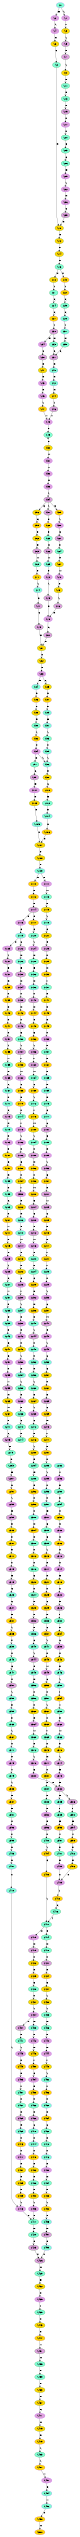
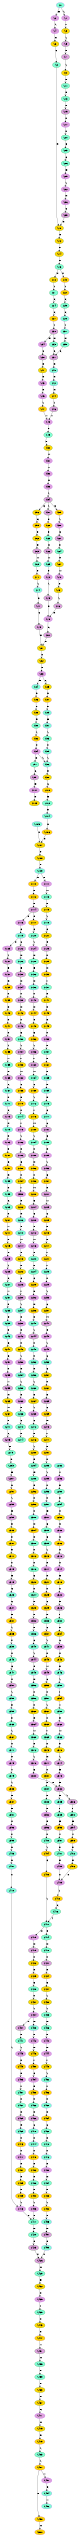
(48, 442) -> (46, 441)
(36, 813) -> none
(44, 2512) -> (38, 2493)
